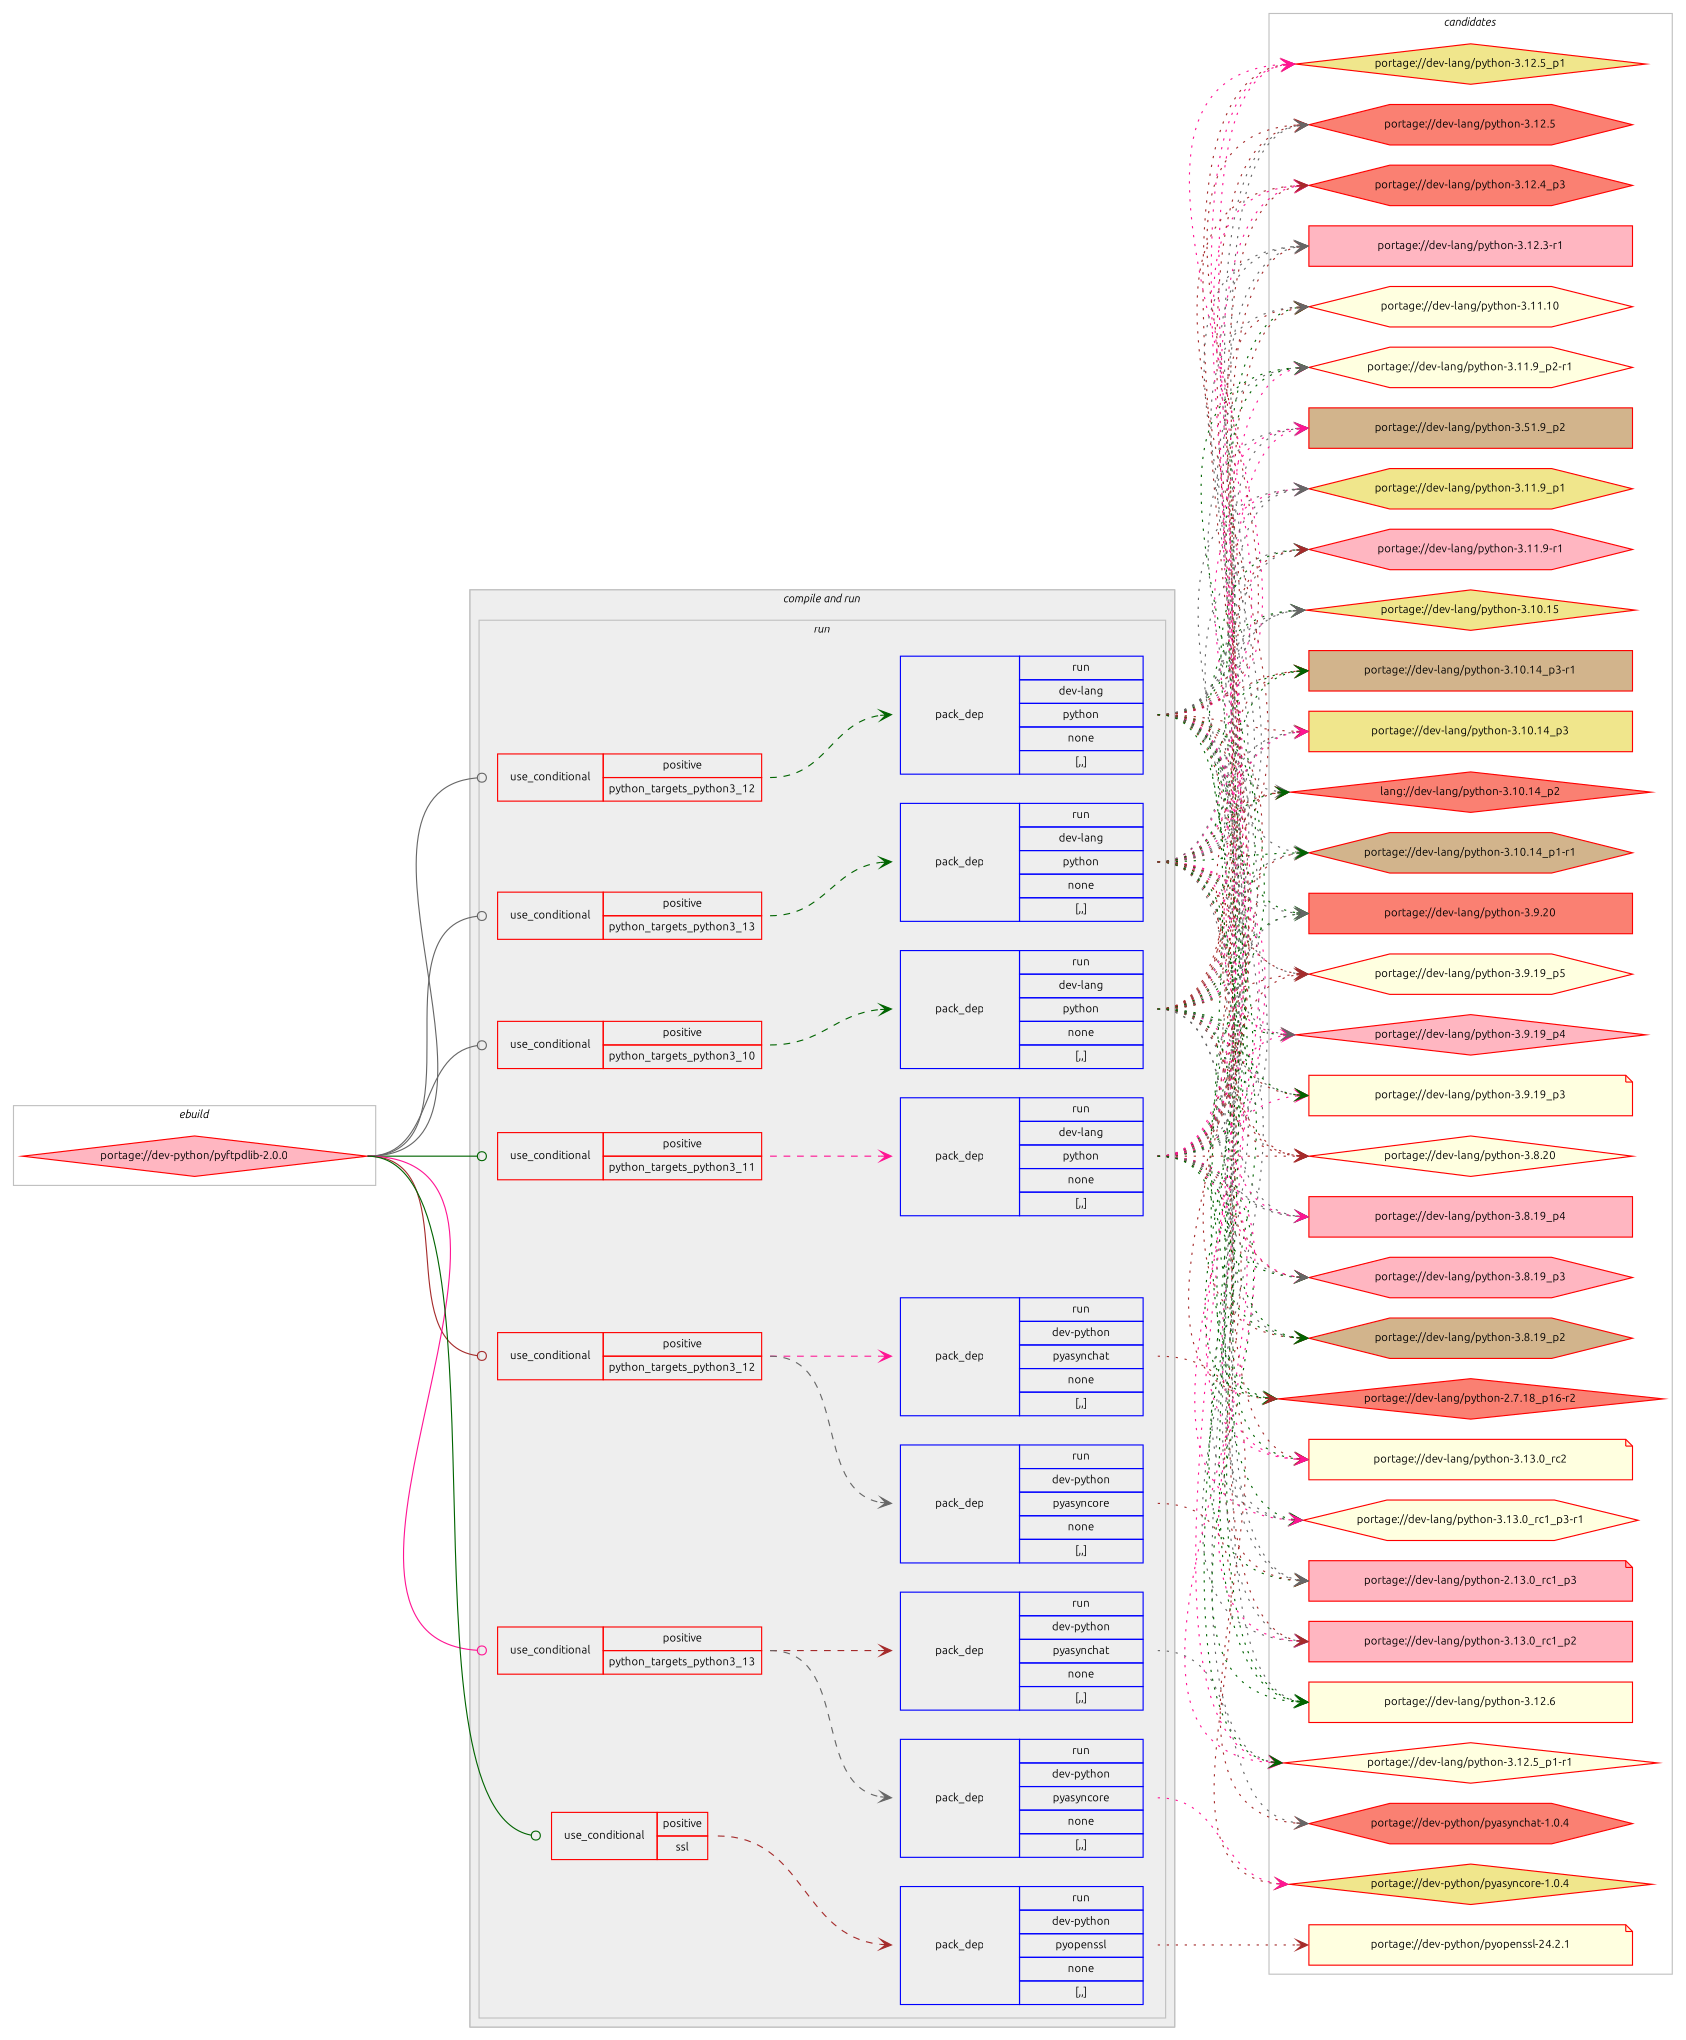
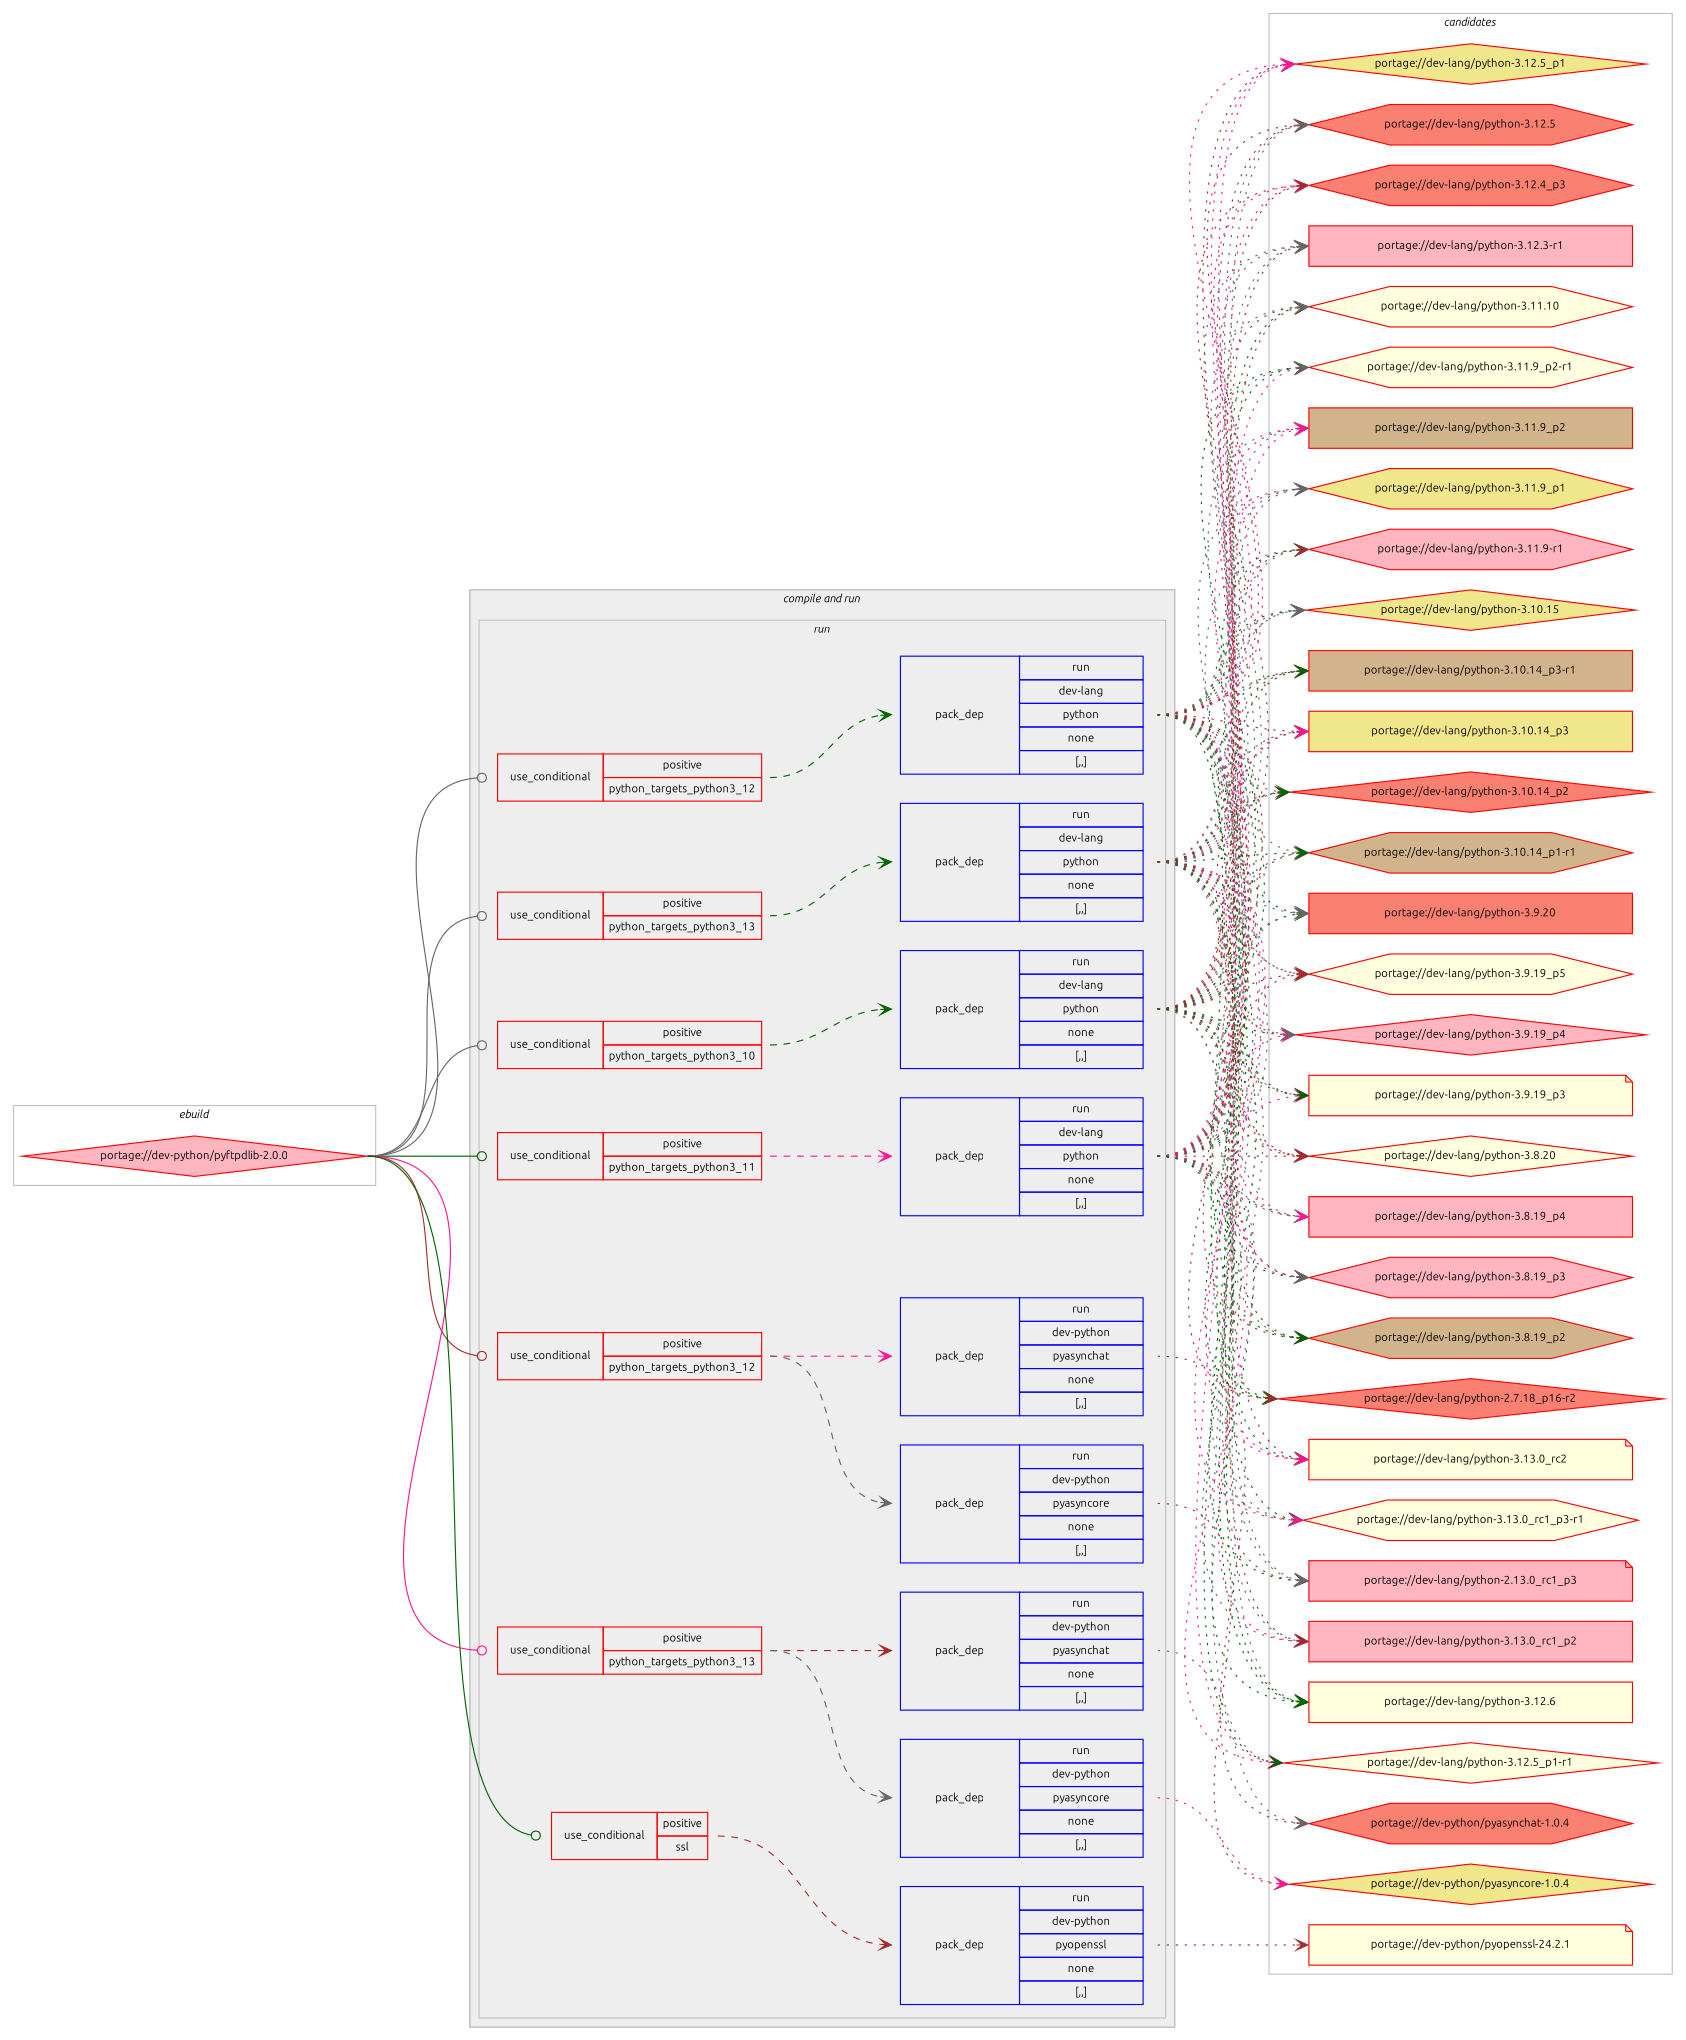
(1471, 428) -> (1471, 428)
(1471, 792) -> (1471, 792)
